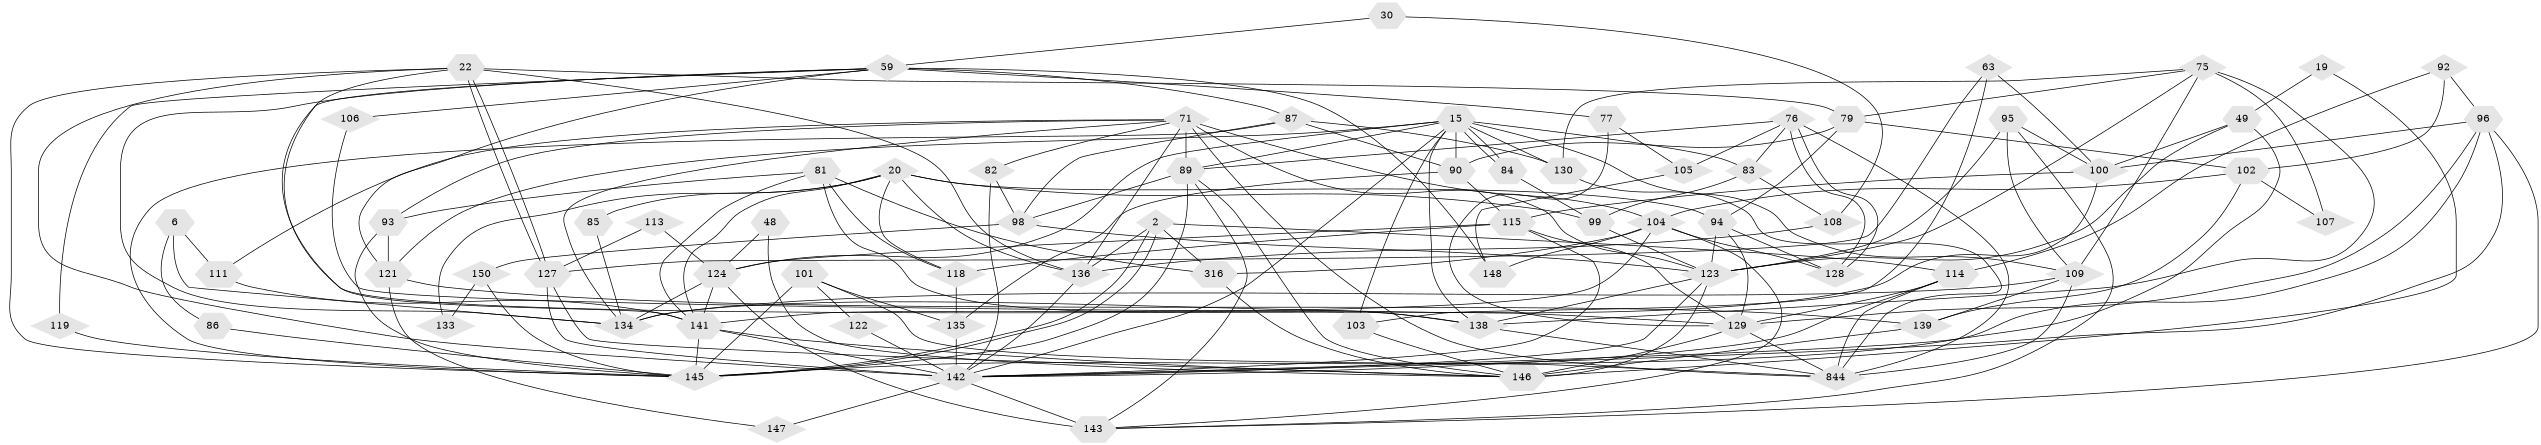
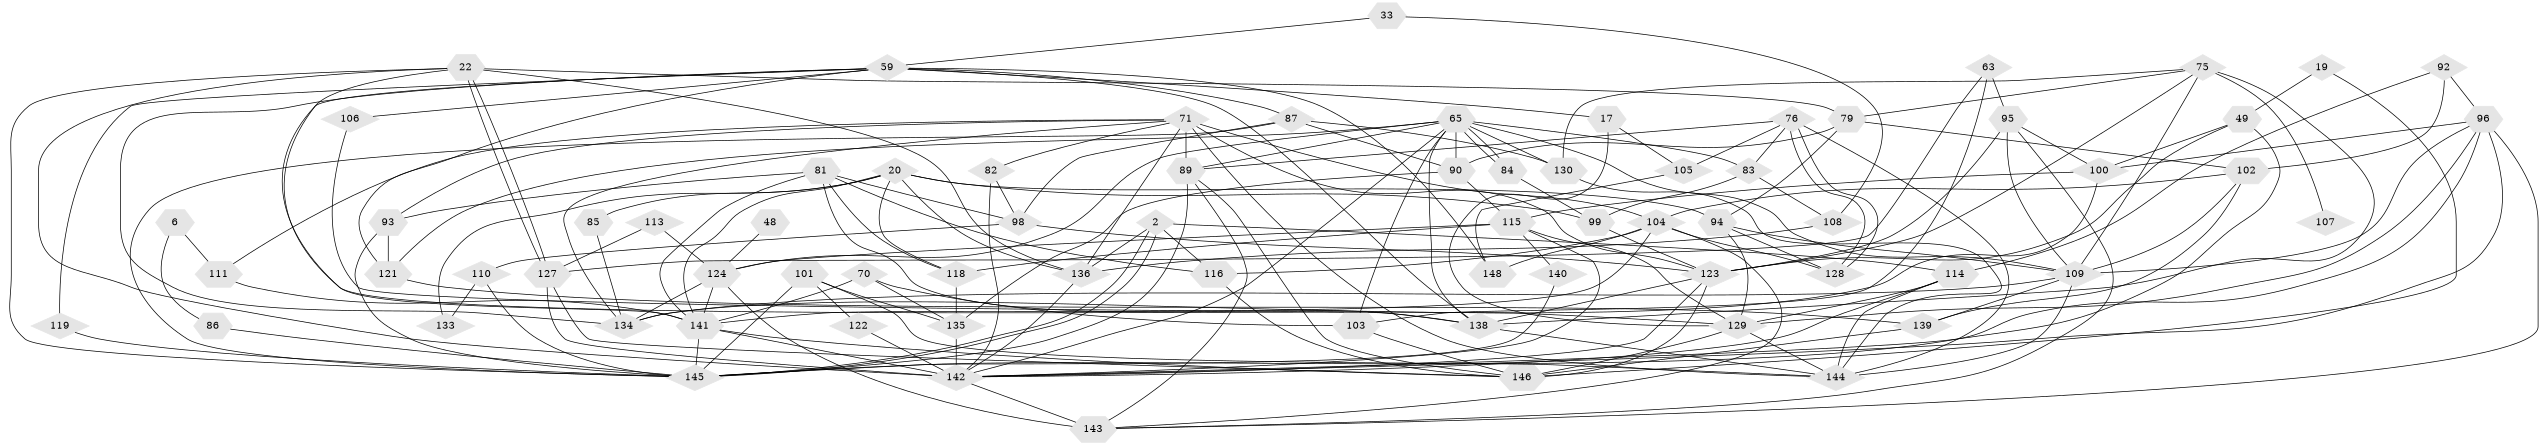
(1387, 16) -> (1387, 16)
none -> (1224, 111)
(2046, 117) -> (1998, 92)
(1456, 119) -> (1456, 119)
(1607, 119) -> (1607, 119)
(2288, 198) -> (2172, 239)
(1095, 199) -> (928, 200)
none -> (2311, 252)
(1713, 255) -> (1893, 251)
(482, 274) -> (482, 274)
none -> (864, 274)
(1214, 274) -> (1214, 274)
none -> (1558, 274)
(262, 294) -> none
(1097, 366) -> none
(1836, 378) -> (1836, 378)
(777, 429) -> none
